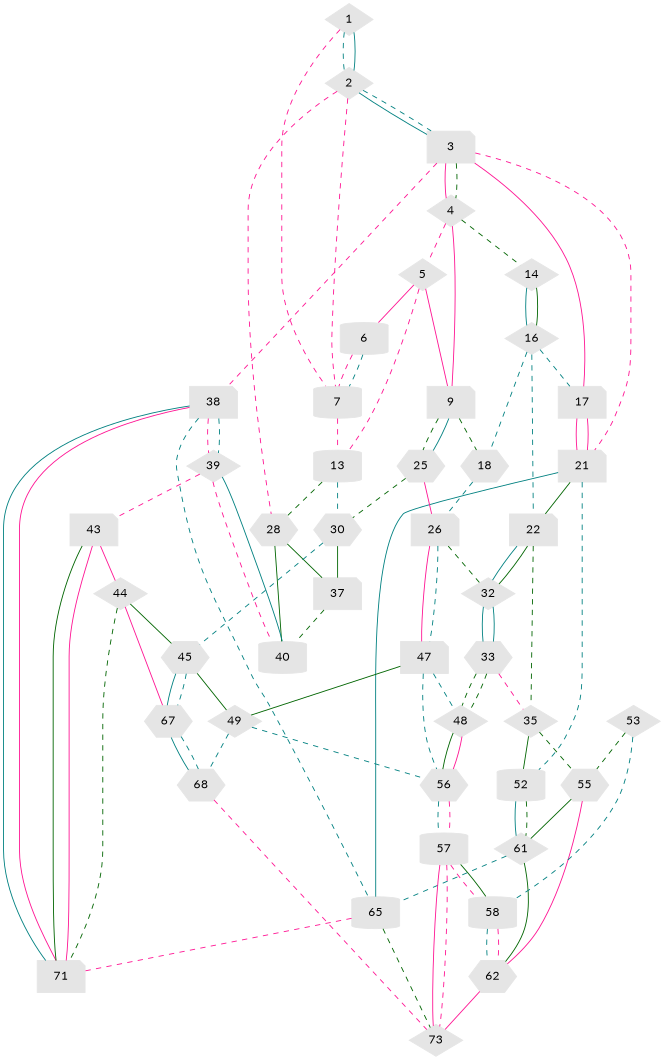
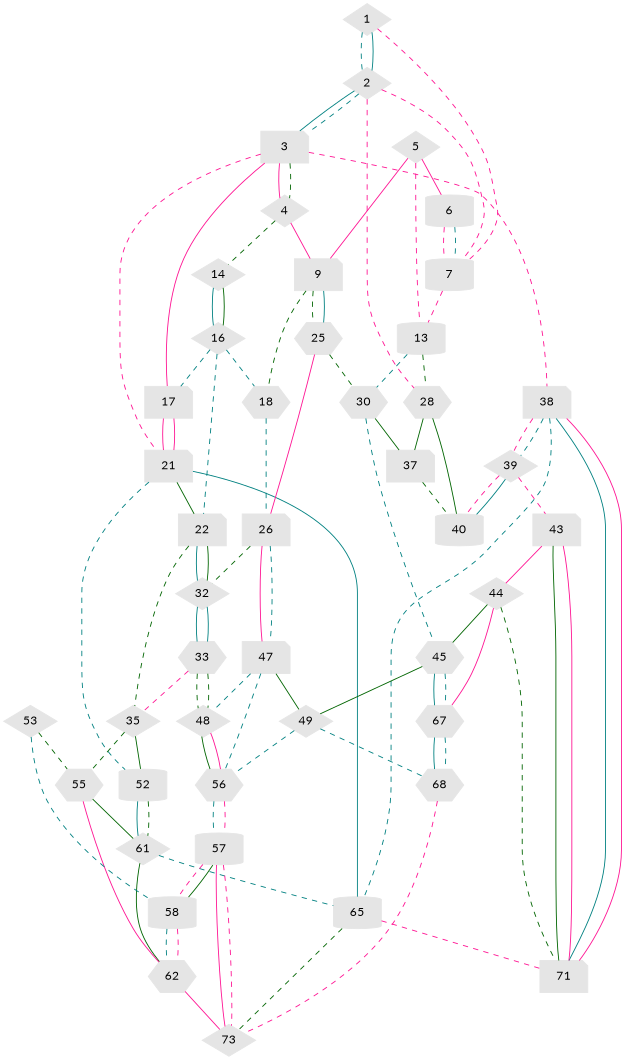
(437, 243) -> none
